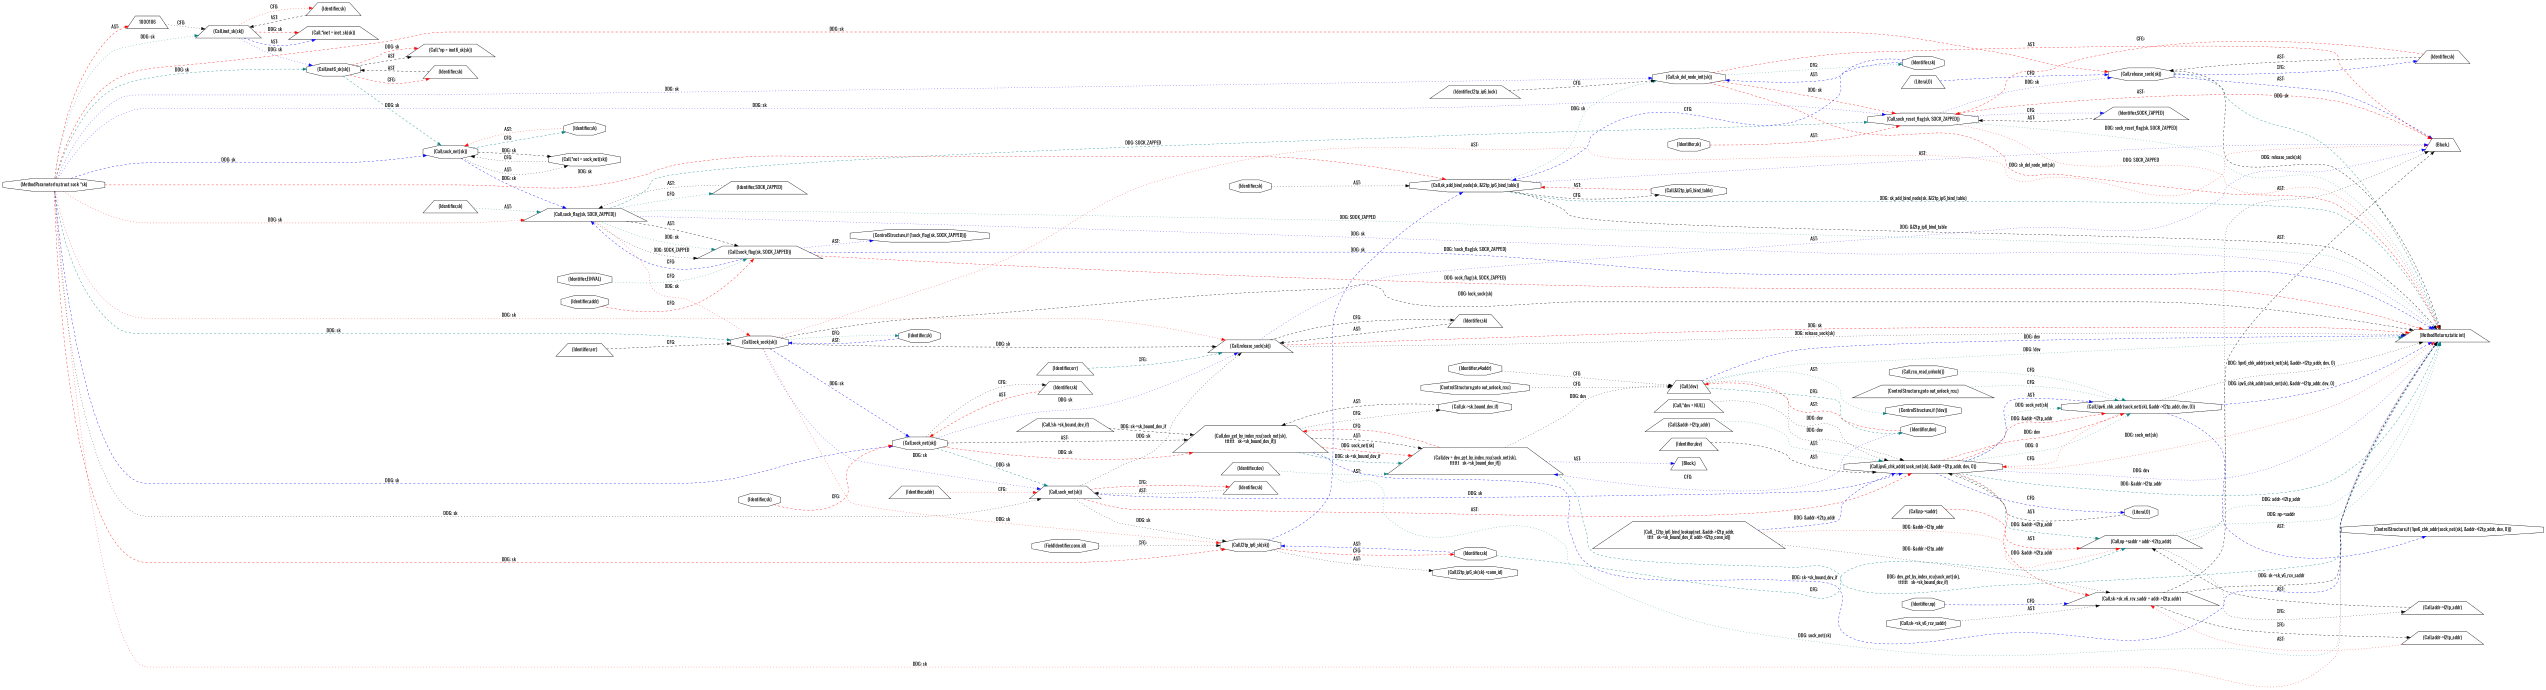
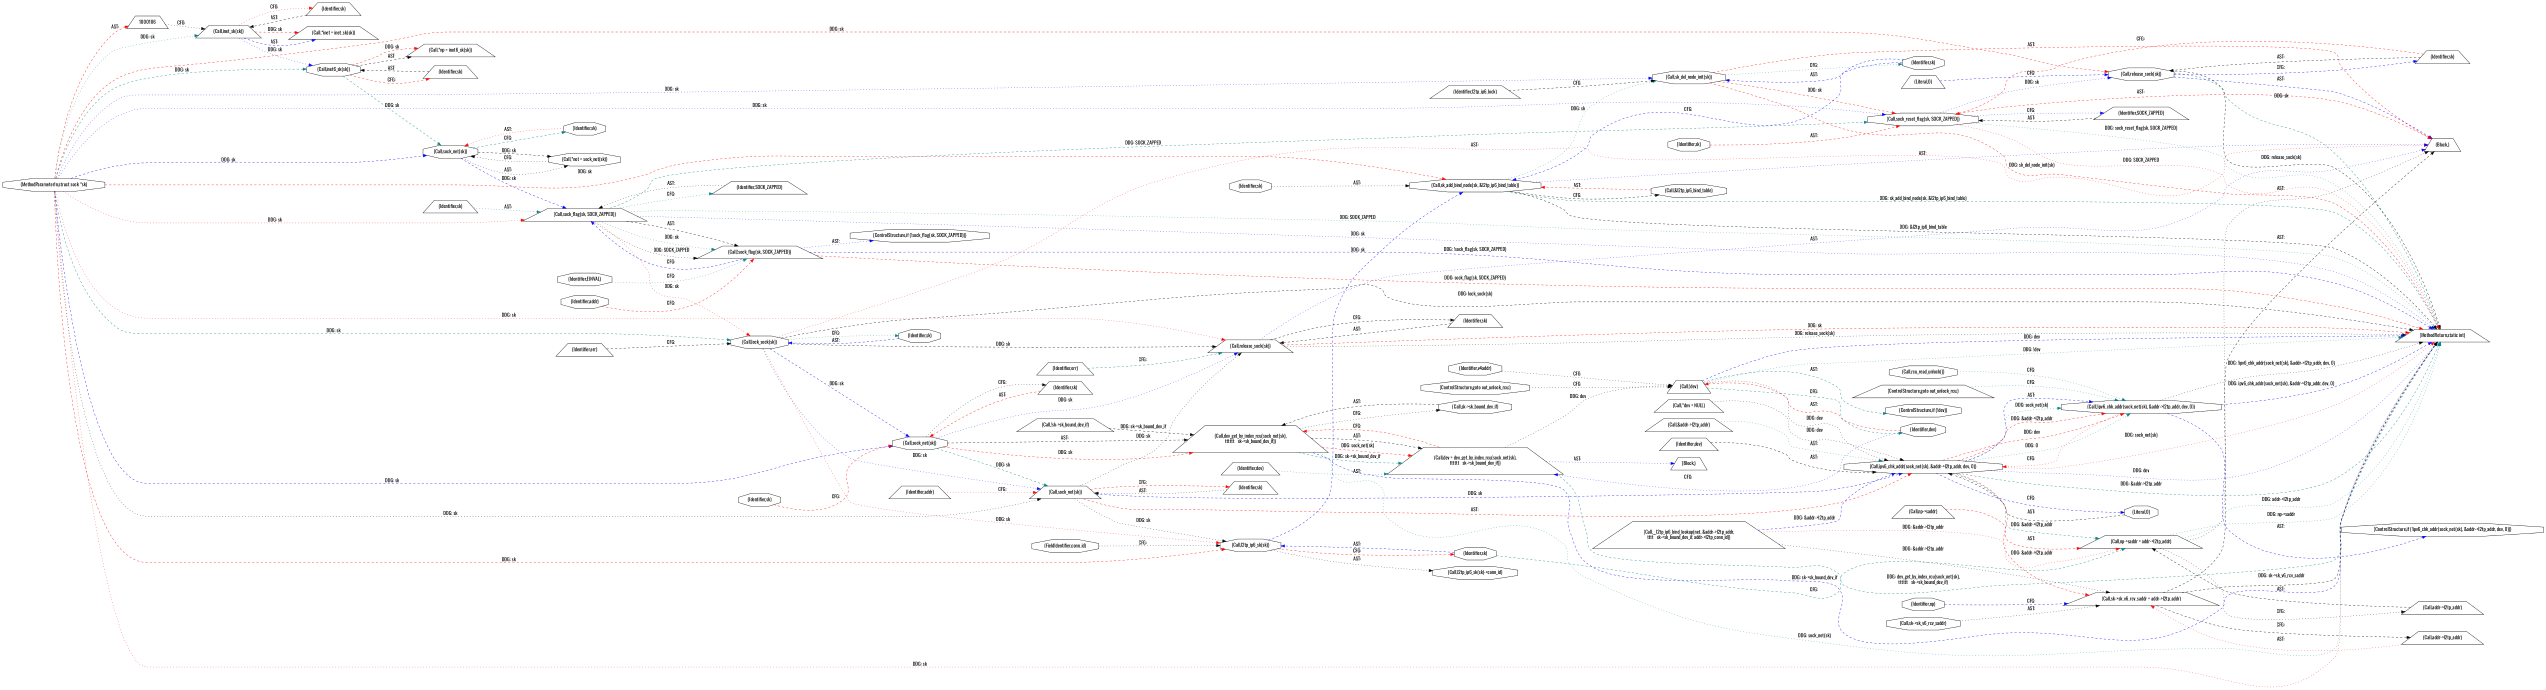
(1800, 373) -> (1800, 373)
